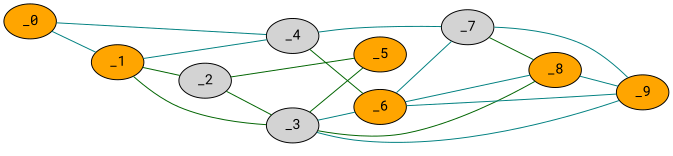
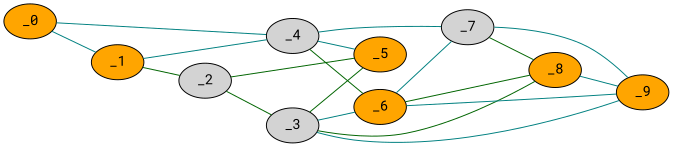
none -> (336, 45)
(468, 88) -> (468, 88)
(195, 113) -> none
